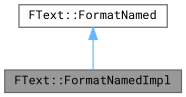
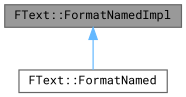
(93, 55) -> (93, 55)
